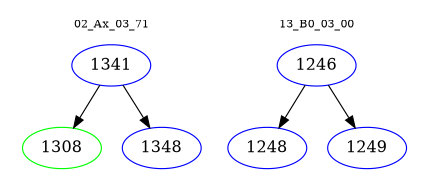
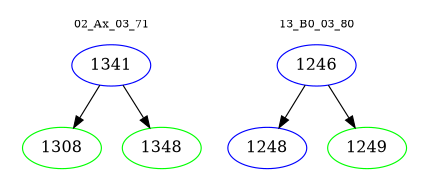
(317, 25) -> (317, 25)
(162, 148) -> (162, 148)
(367, 148) -> (367, 148)
